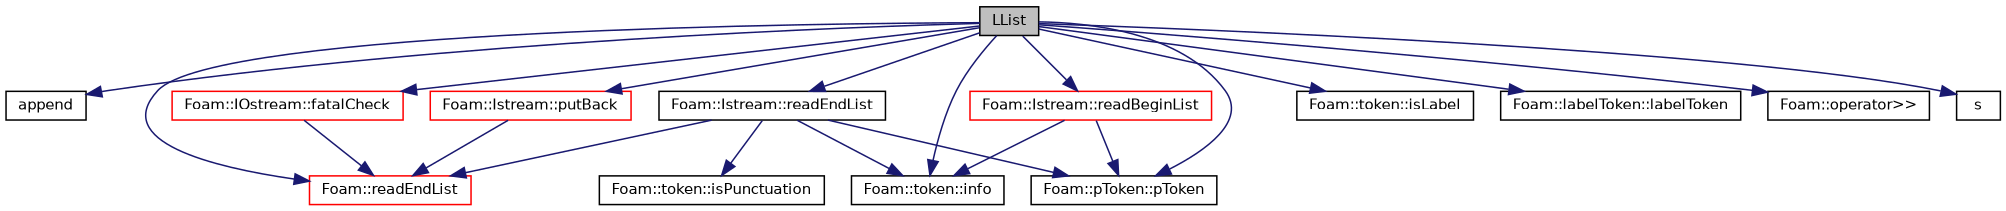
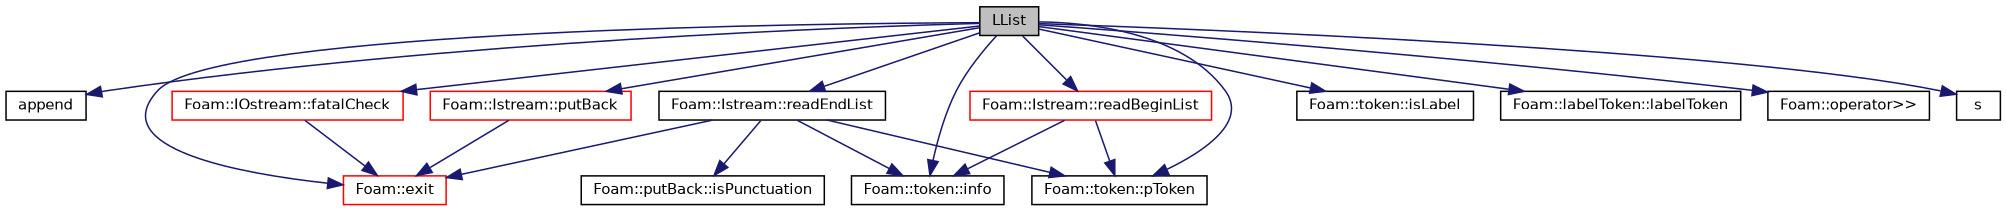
(390, 190) -> (395, 190)
(712, 190) -> (703, 190)
(1124, 190) -> (1119, 190)
